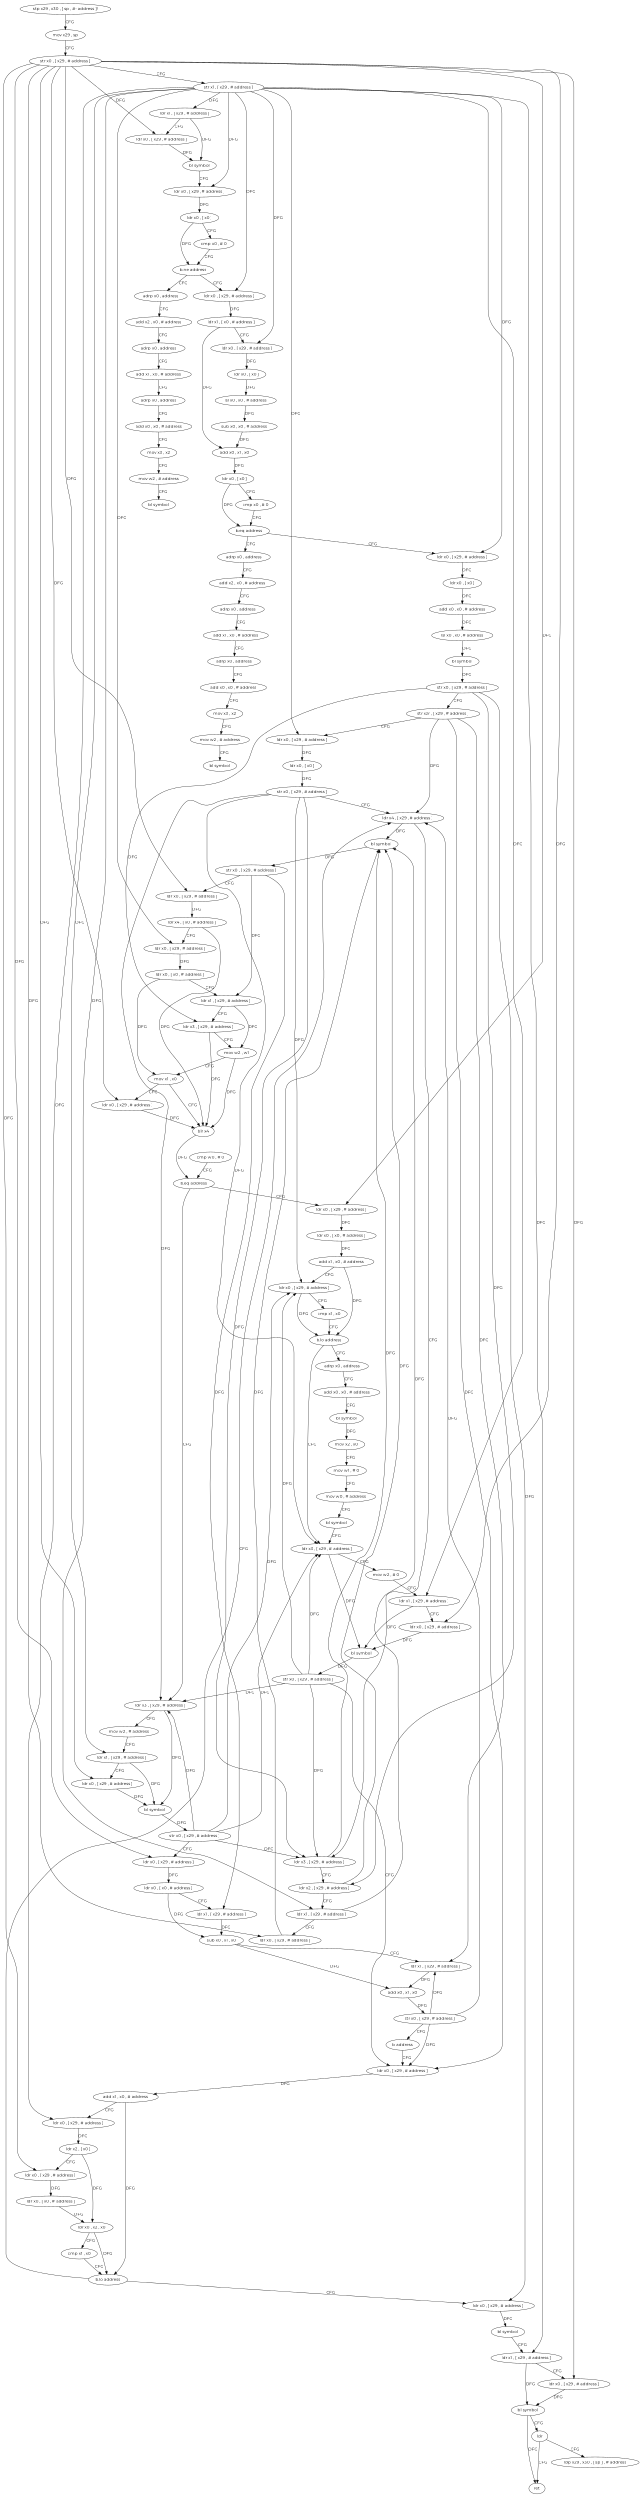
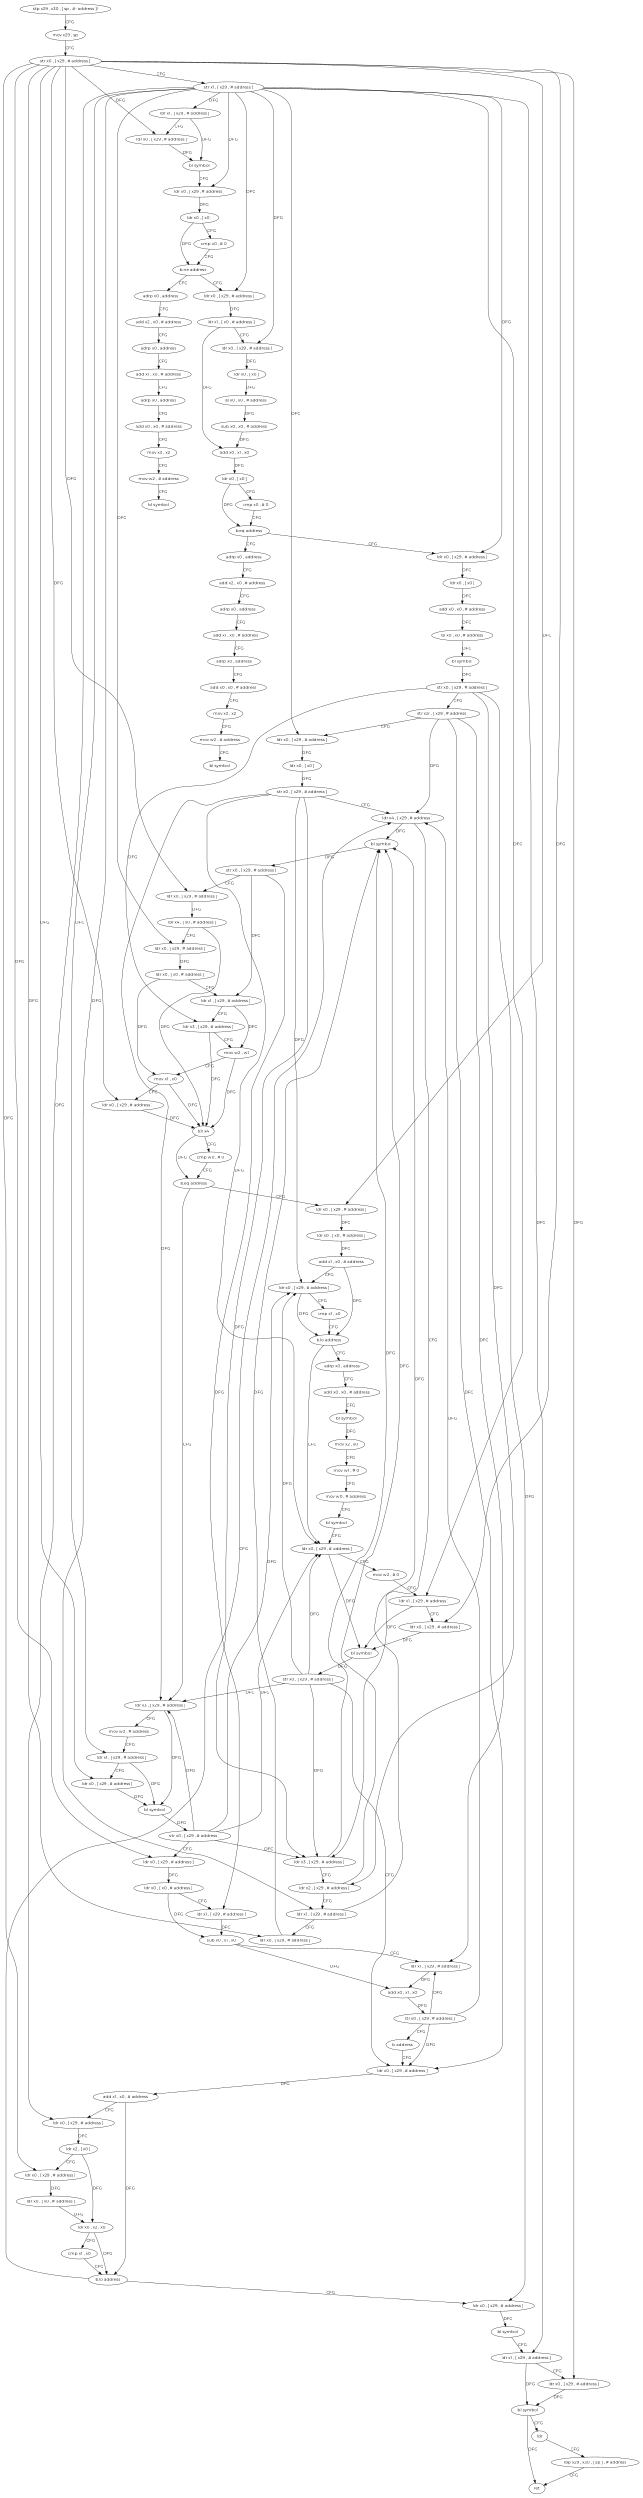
(193, 1105) -> (193, 1105)
none -> (207, 1143)
(538, 2461) -> (565, 2476)
